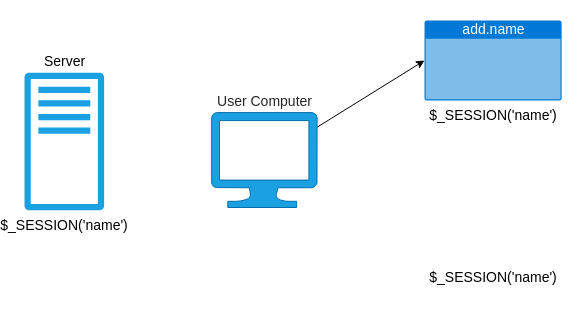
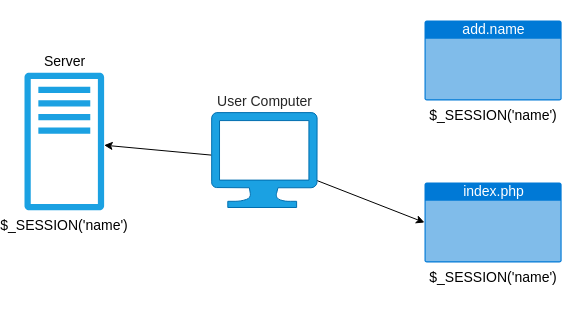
(368, 96) -> (161, 150)
none -> (368, 200)
none -> (493, 223)
